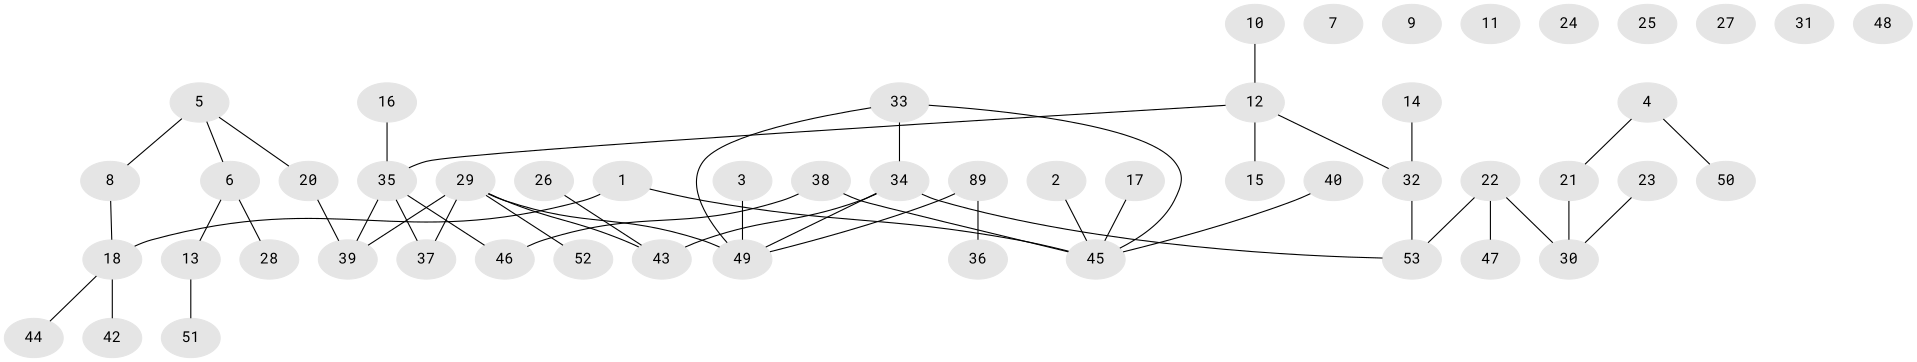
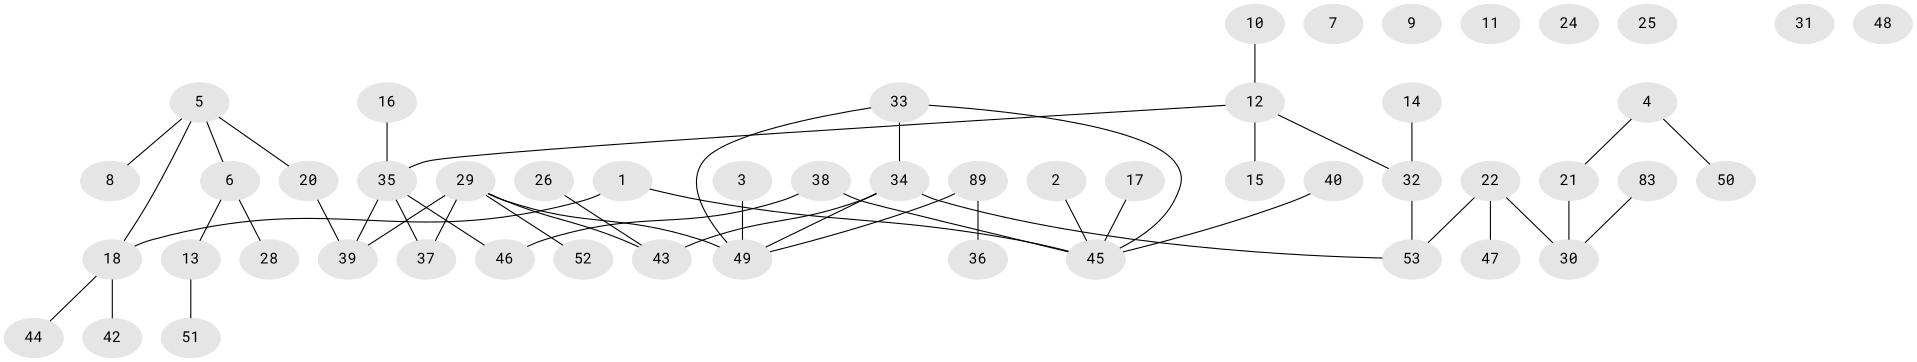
(1726, 24) -> none
(1647, 181) -> (1647, 181)
(111, 220) -> (160, 182)
